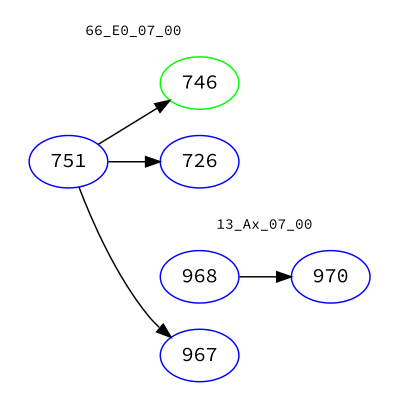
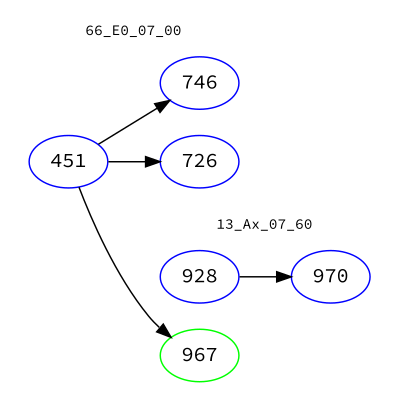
(200, 83) -> (200, 83)
(68, 162) -> (68, 162)
(265, 225) -> (265, 225)
(200, 277) -> (200, 277)
(200, 355) -> (200, 355)
